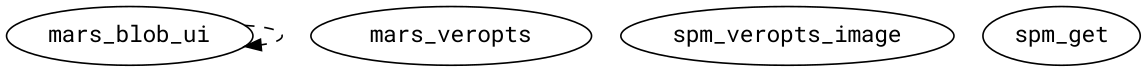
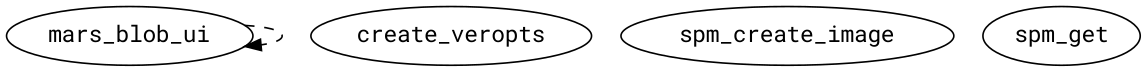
(451, 36) -> (451, 36)
(787, 36) -> (787, 36)
